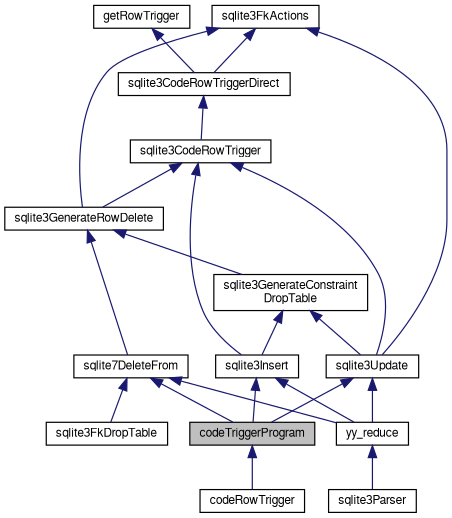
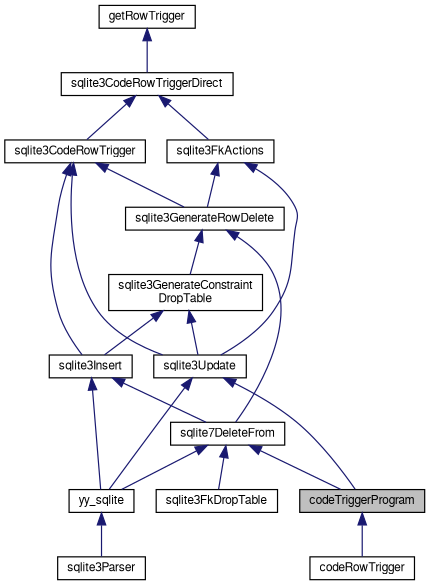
(231, 55) -> (188, 122)
(254, 409) -> (163, 402)
(372, 434) -> (102, 501)
